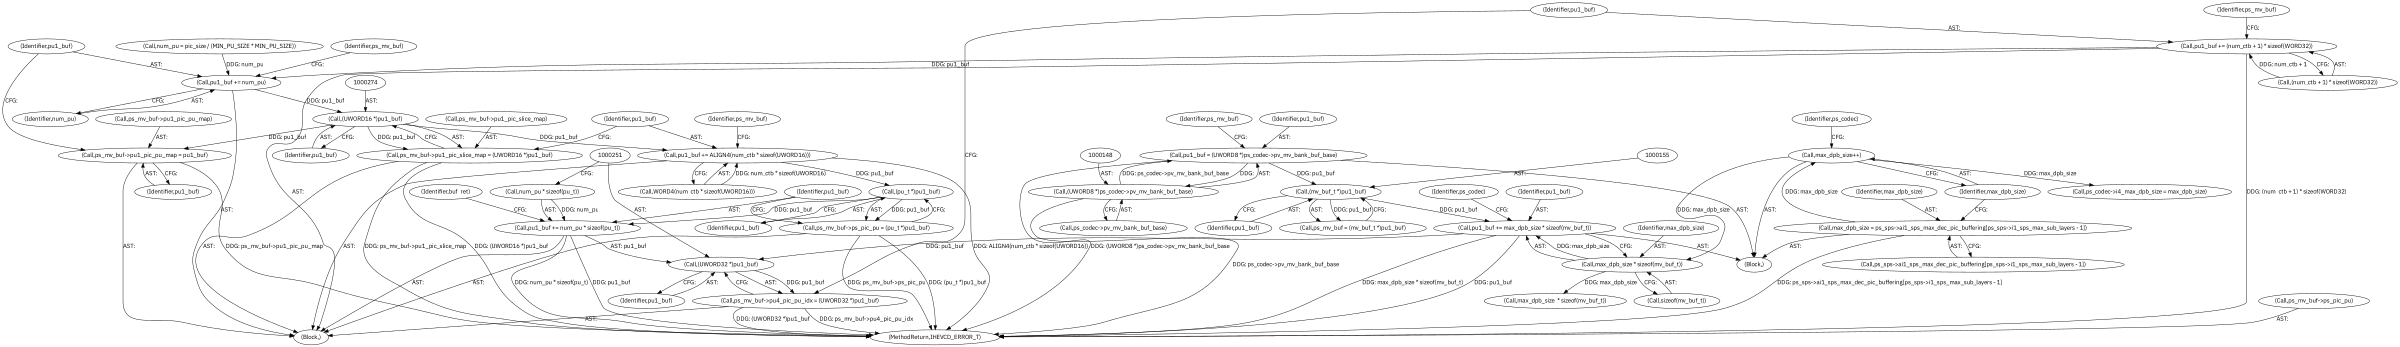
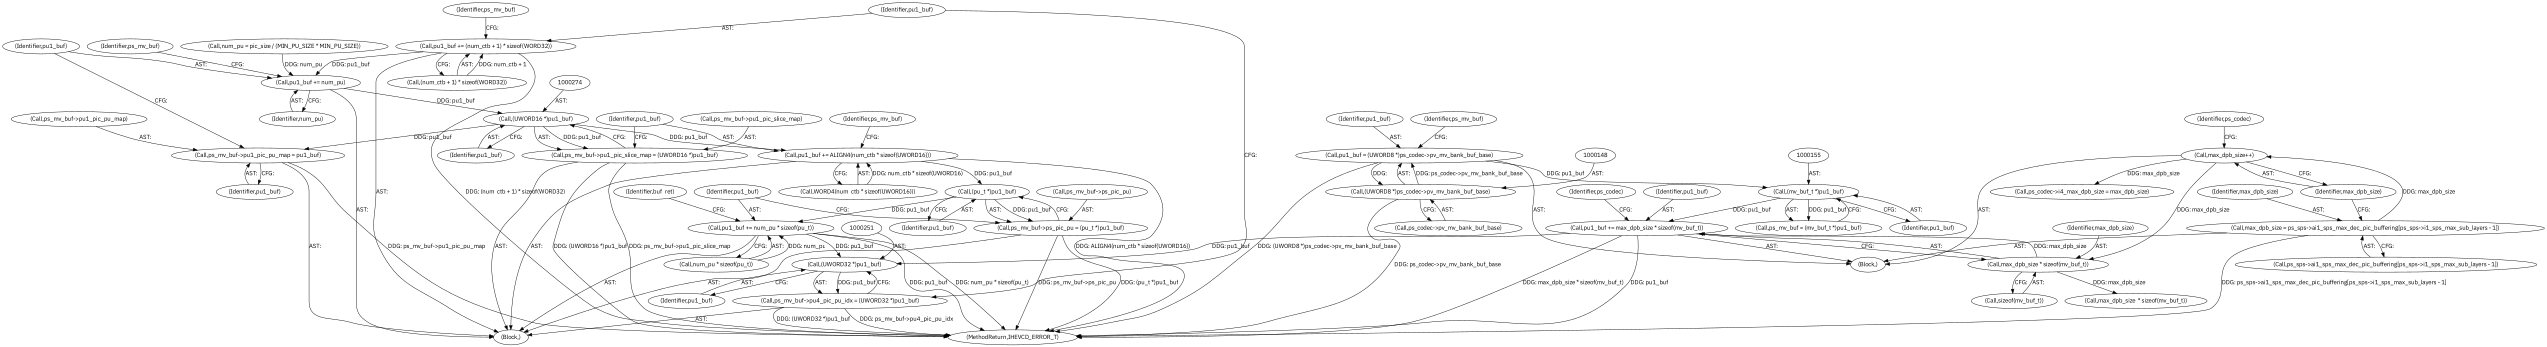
(579, 172) -> (751, 248)
(628, 246) -> (854, 246)
(1750, 333) -> (1080, 209)
